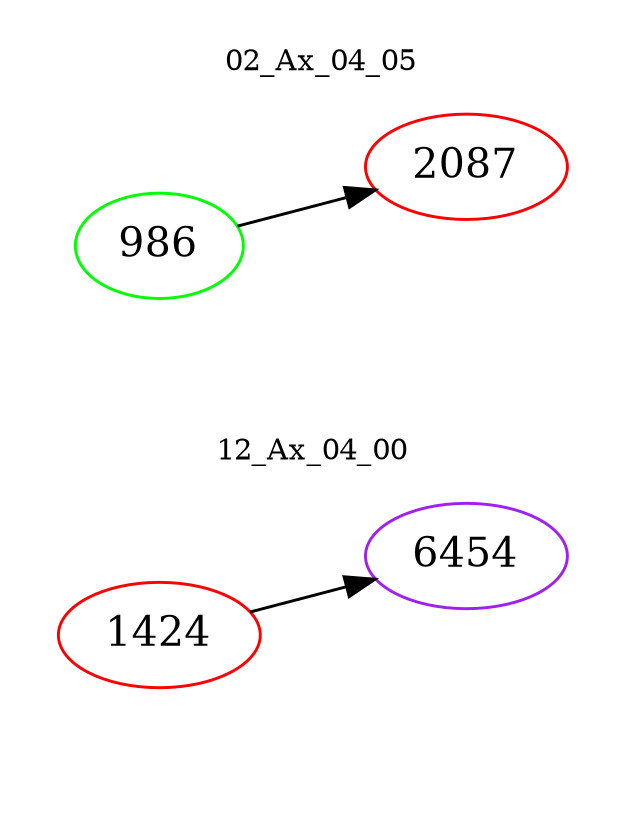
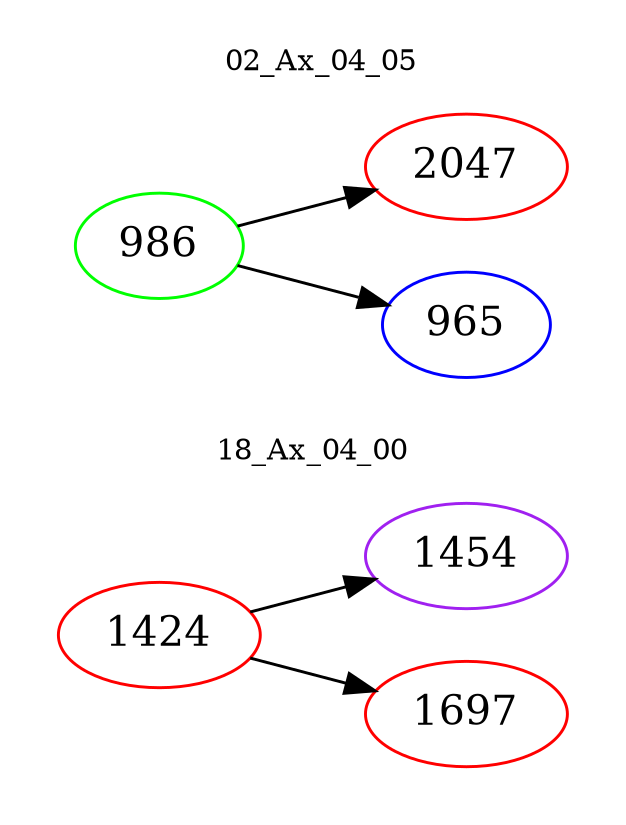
(466, 167) -> (466, 167)
none -> (466, 325)
(313, 452) -> (313, 452)
(466, 556) -> (466, 556)
none -> (466, 714)
